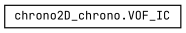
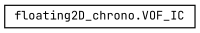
(93, 17) -> (100, 17)
